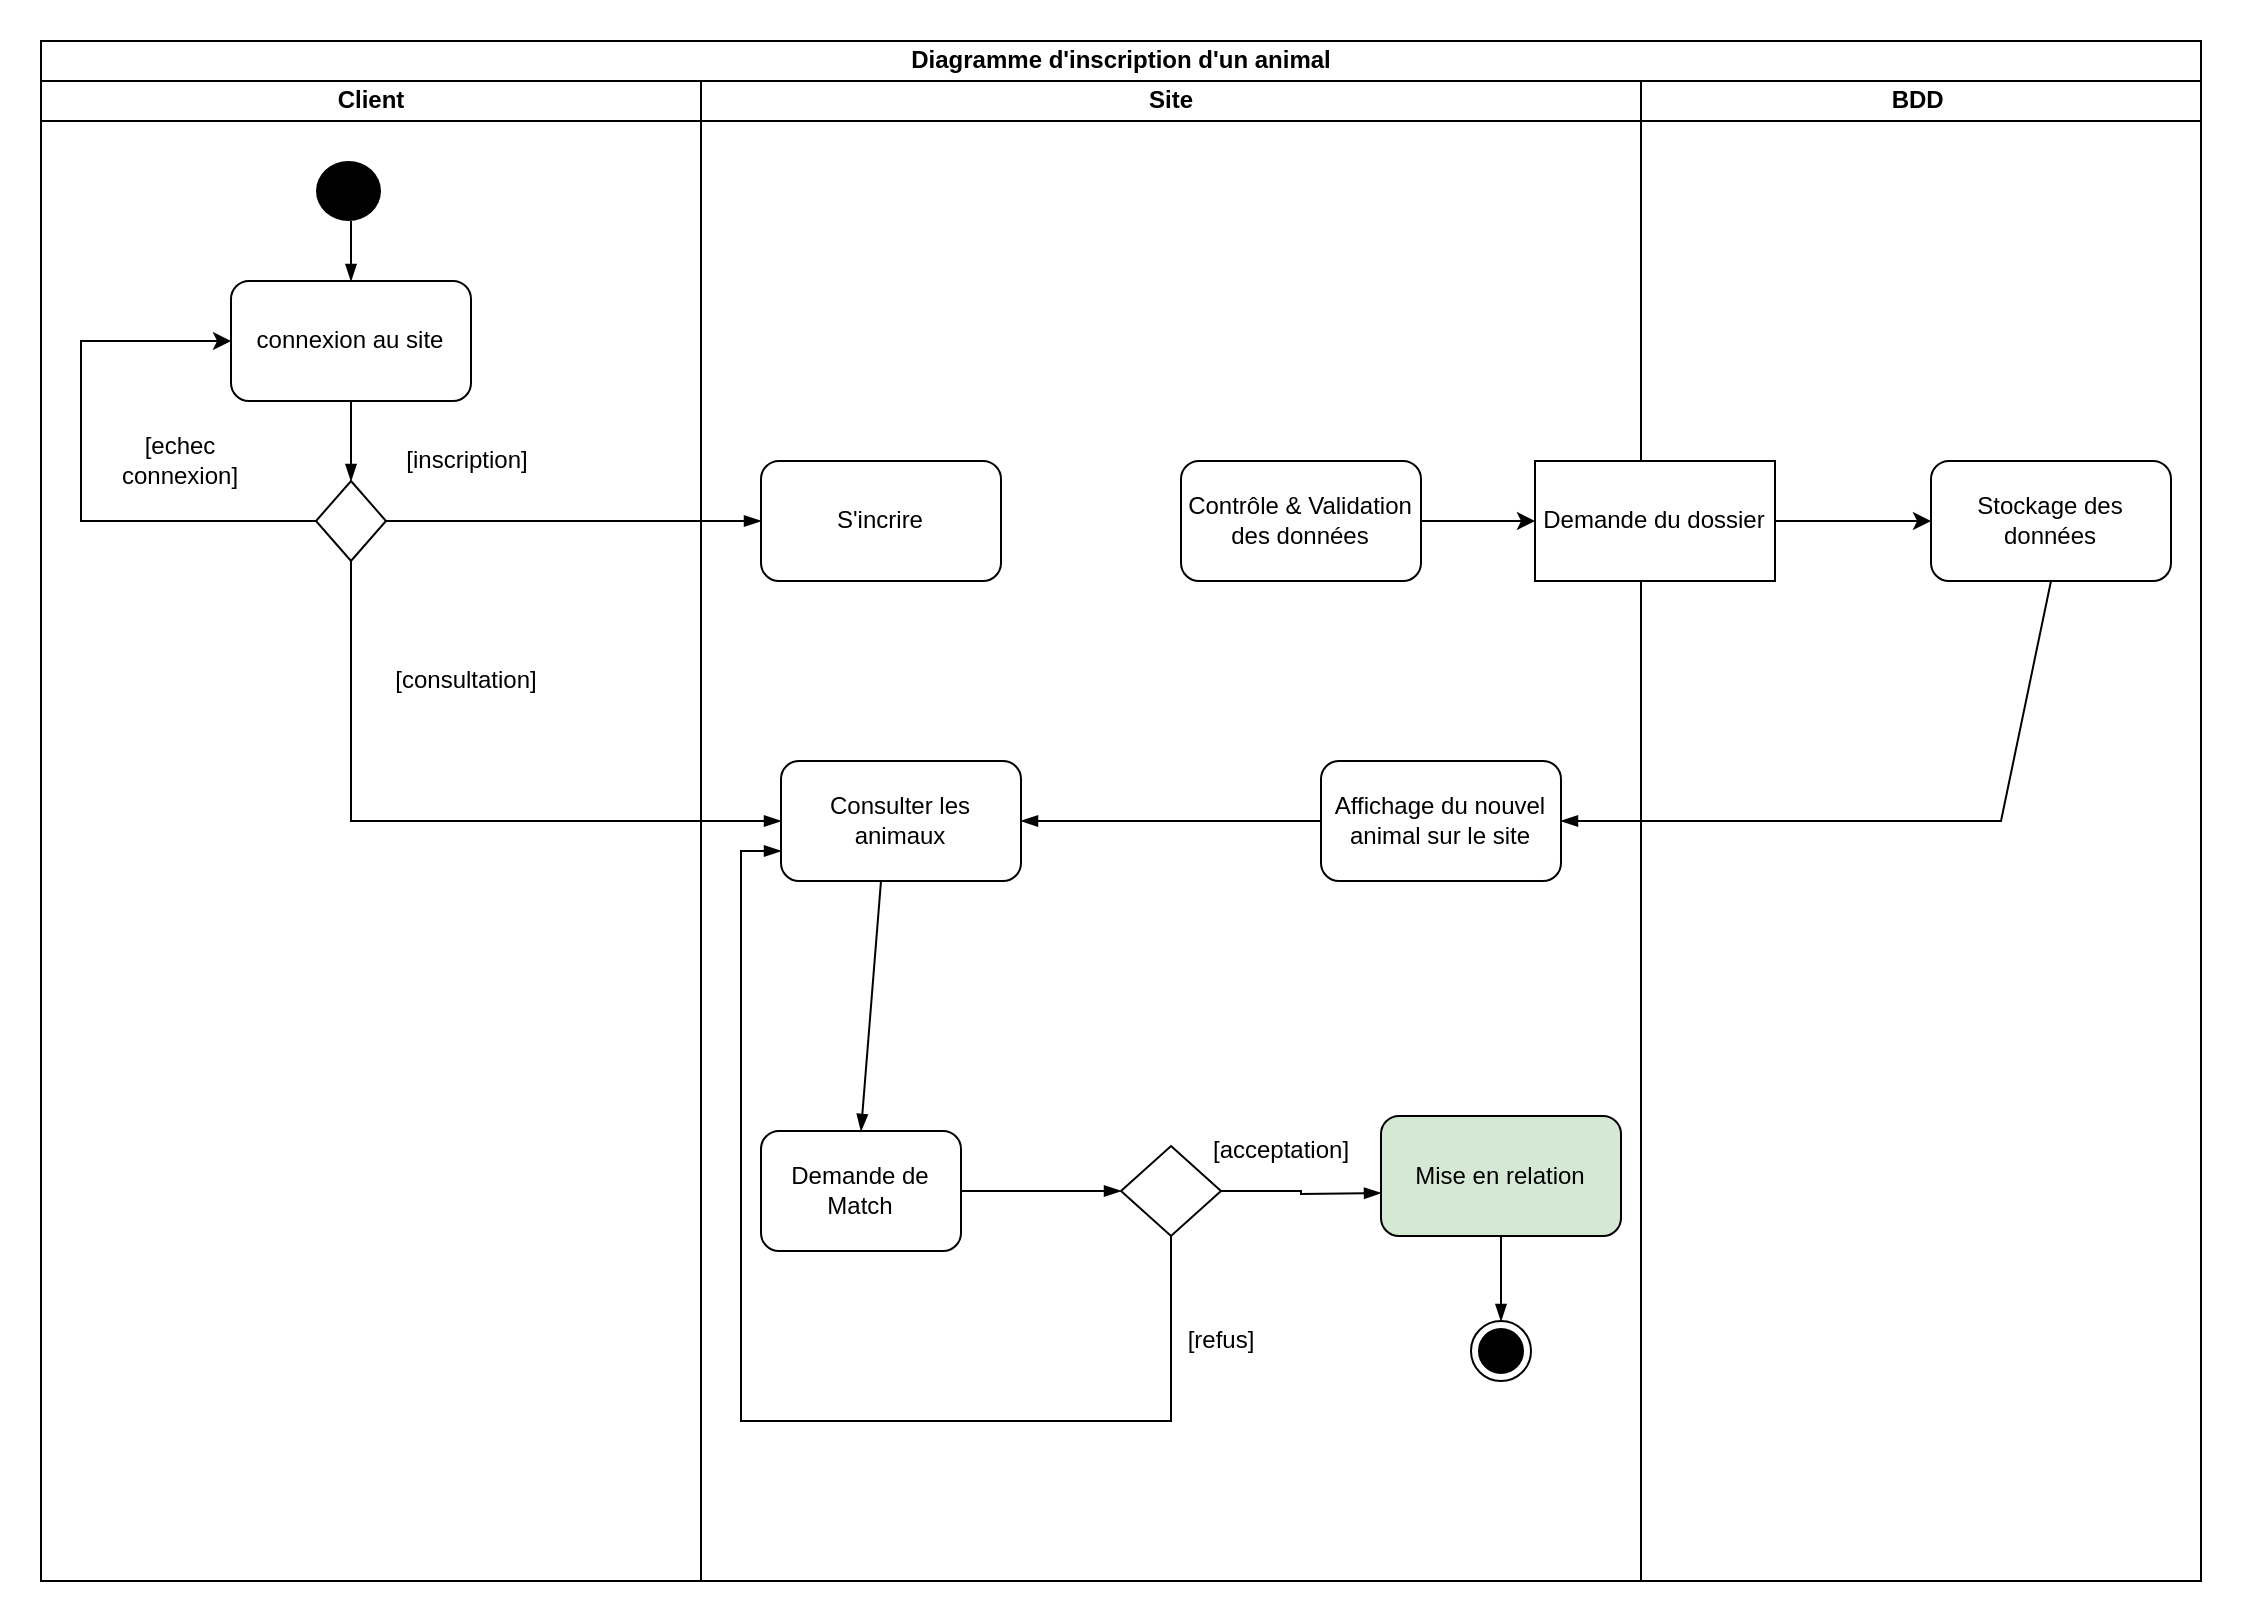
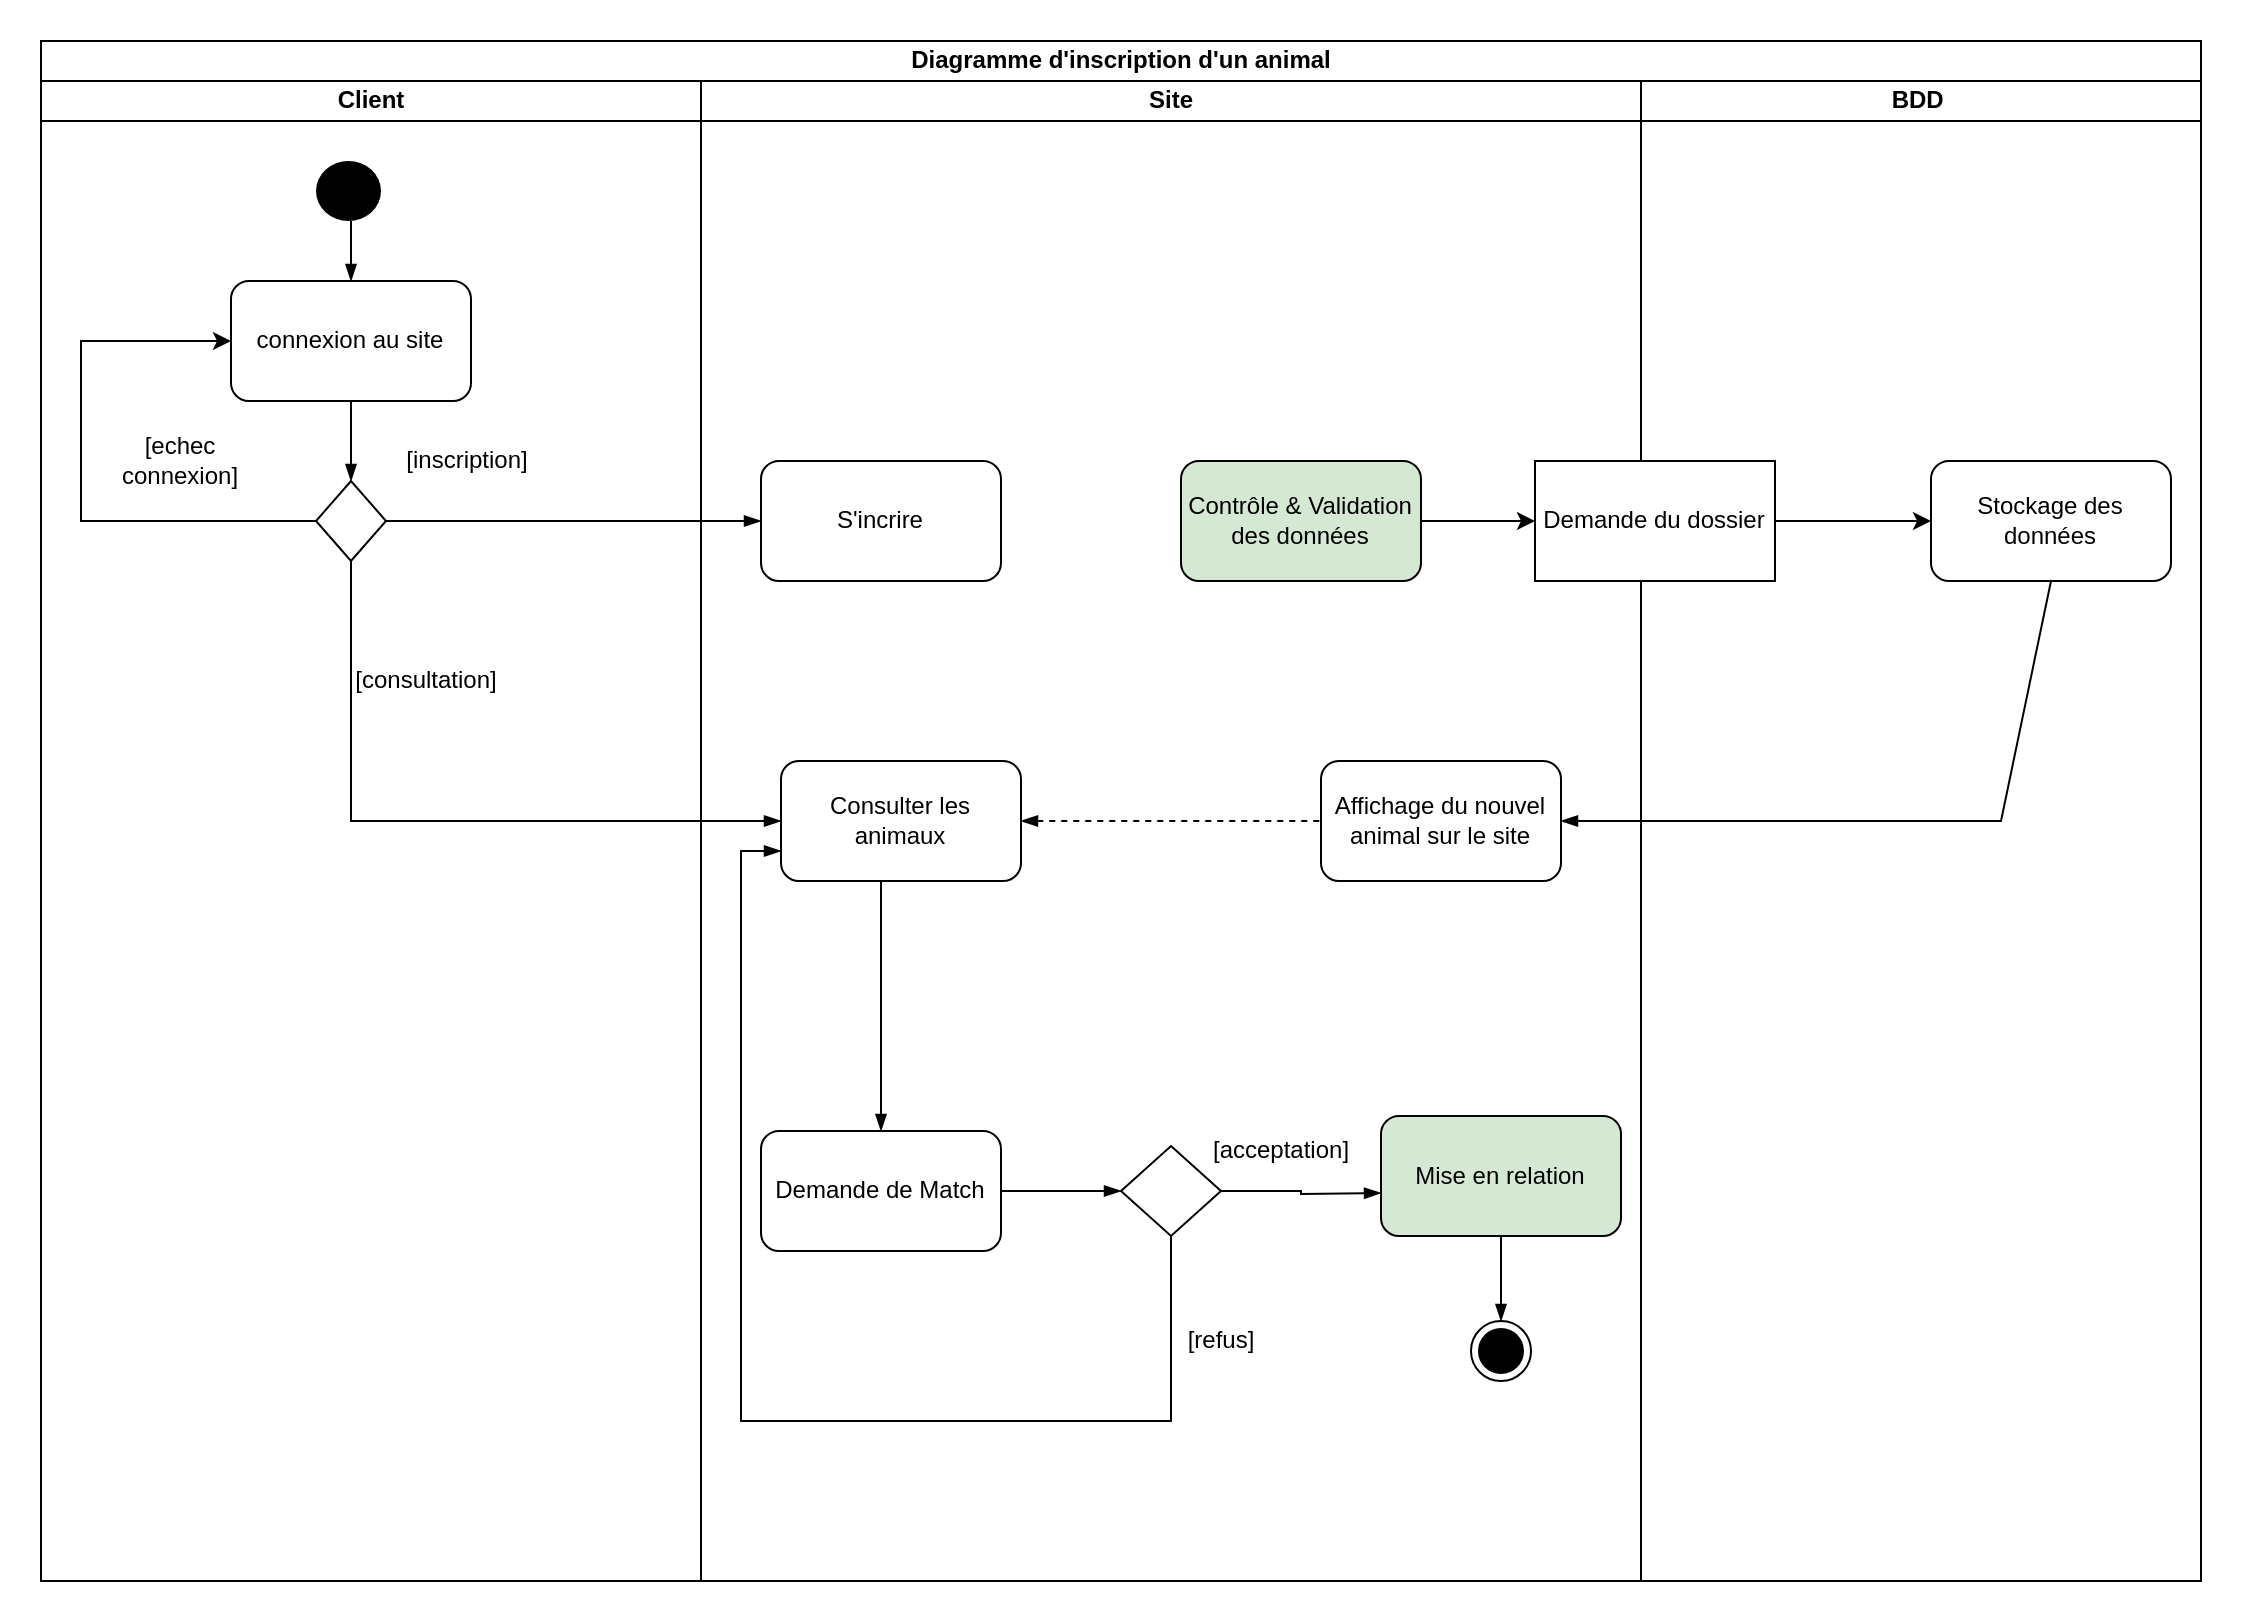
(1301, 521) -> (1301, 521)
(466, 681) -> (426, 681)
(1181, 821) -> (1181, 821)
(861, 1191) -> (881, 1191)
